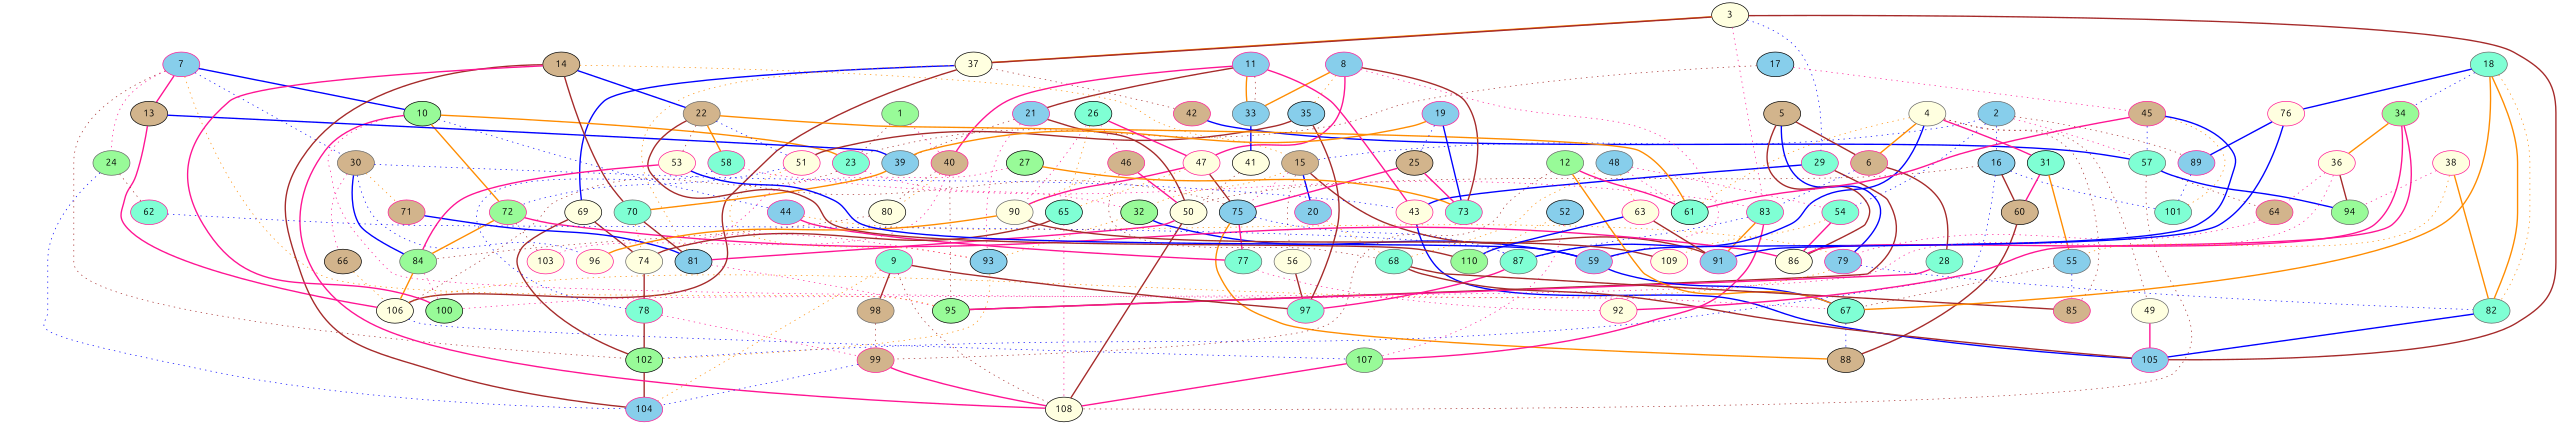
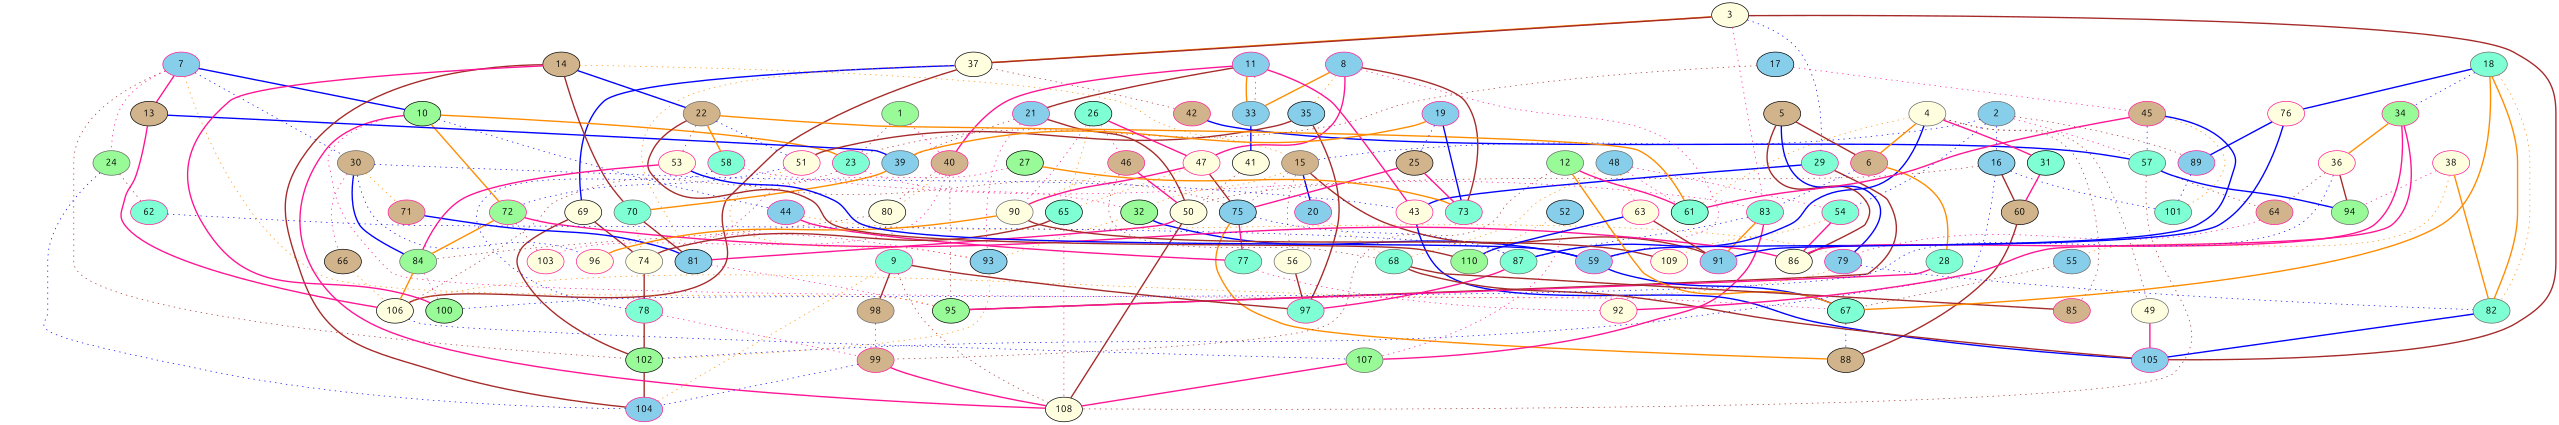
(2306, 188) -> (2306, 188)
(1936, 195) -> (1936, 195)
(2059, 212) -> none
(1890, 264) -> (1890, 264)
(2072, 283) -> none
